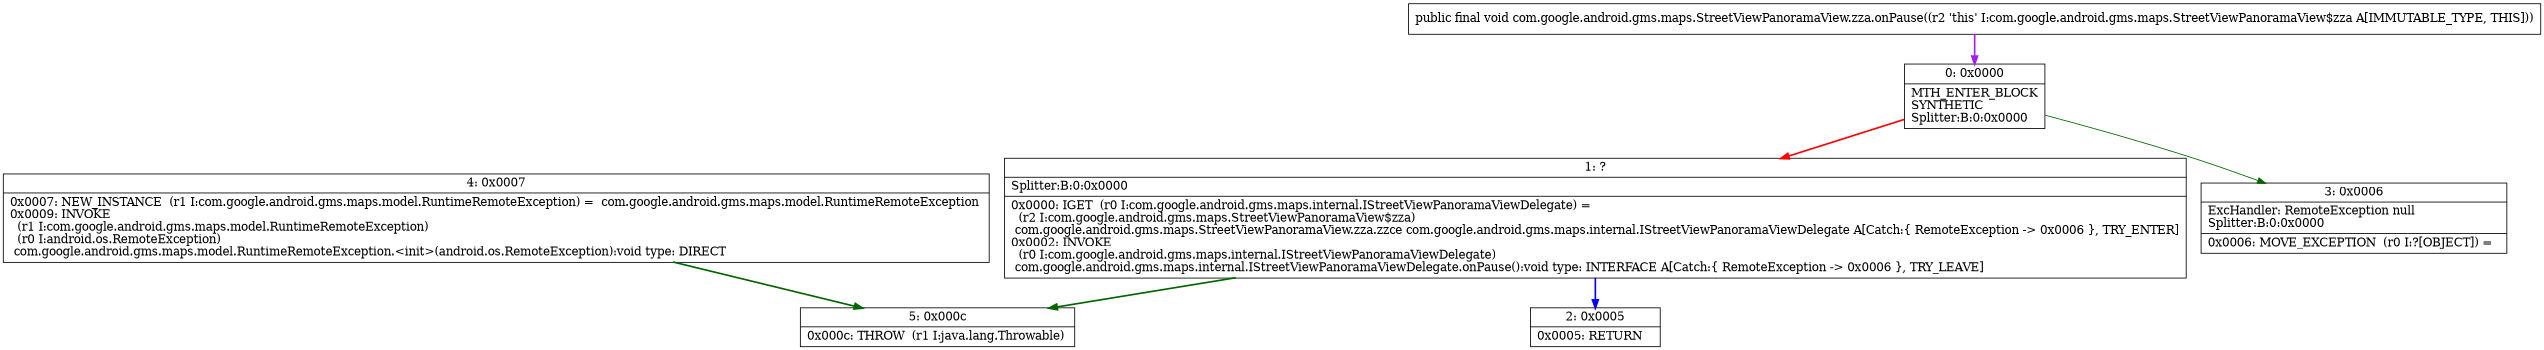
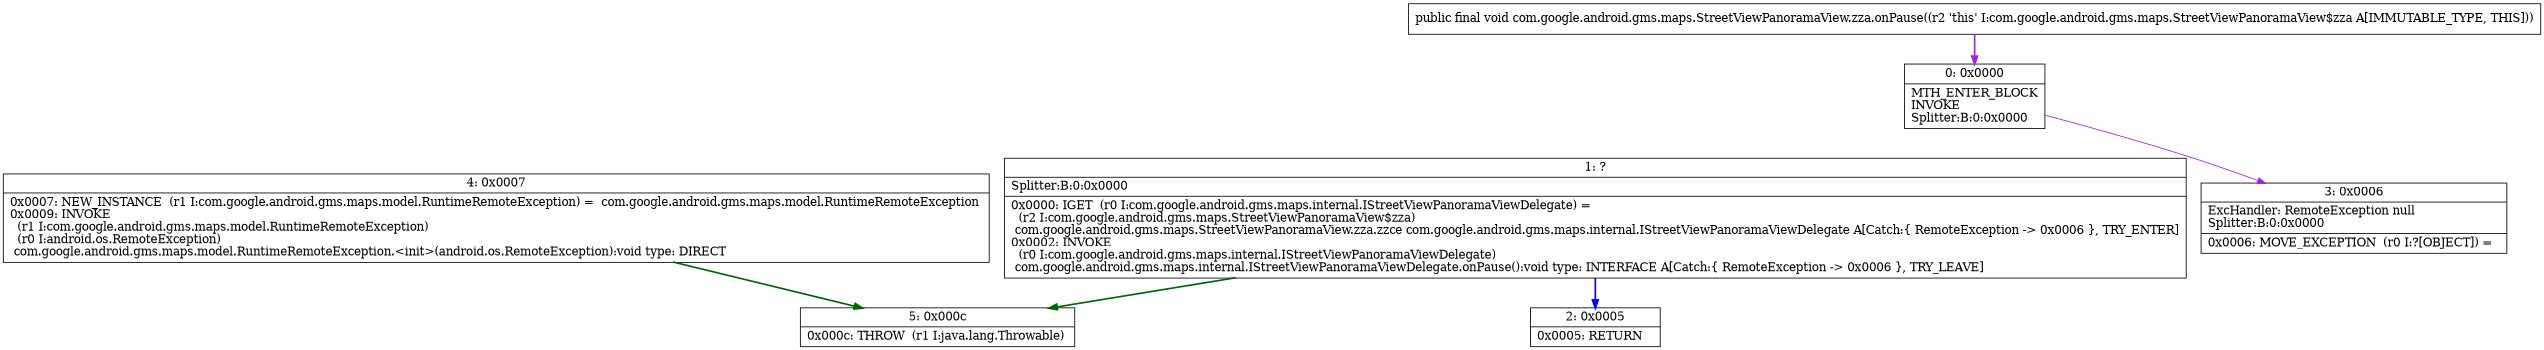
(1947, 106) -> (1936, 106)
(1846, 138) -> none
(2152, 145) -> (2152, 145)
